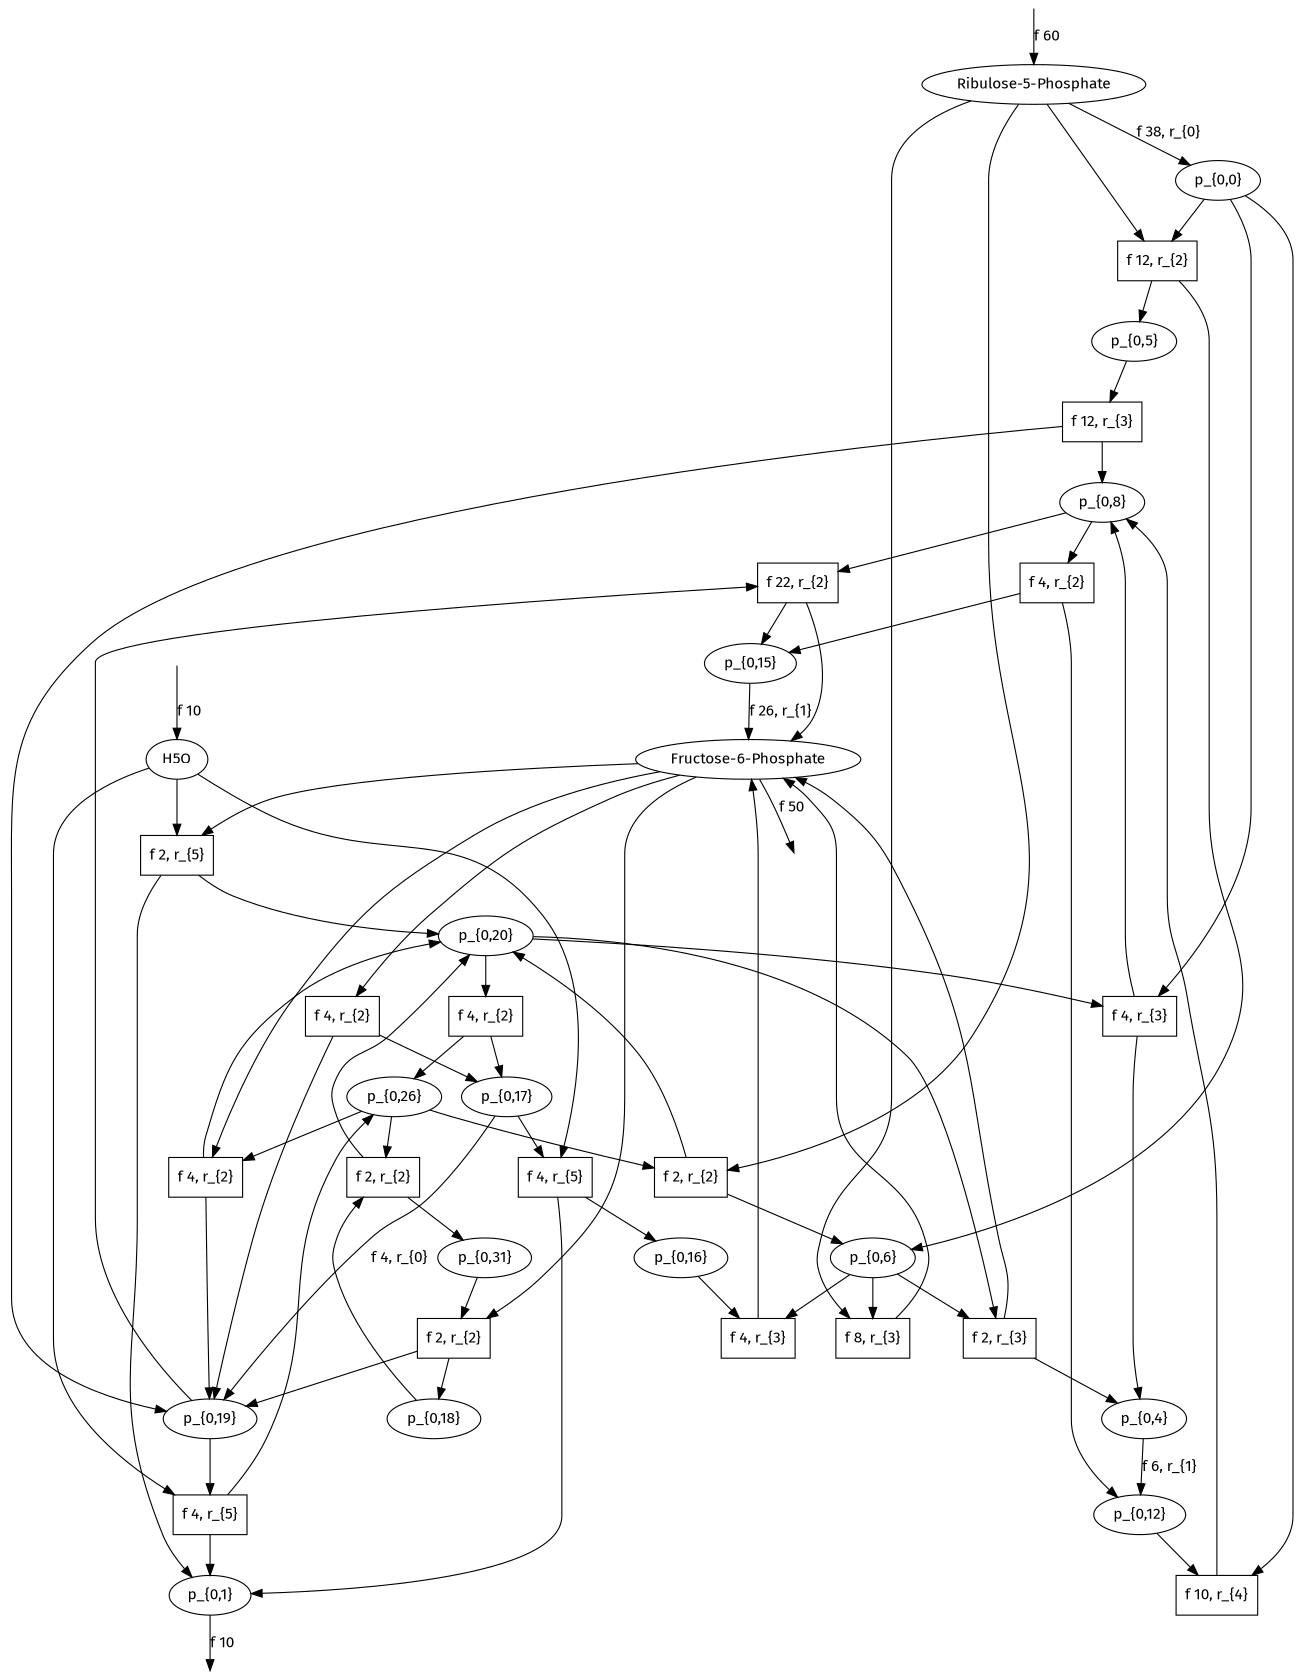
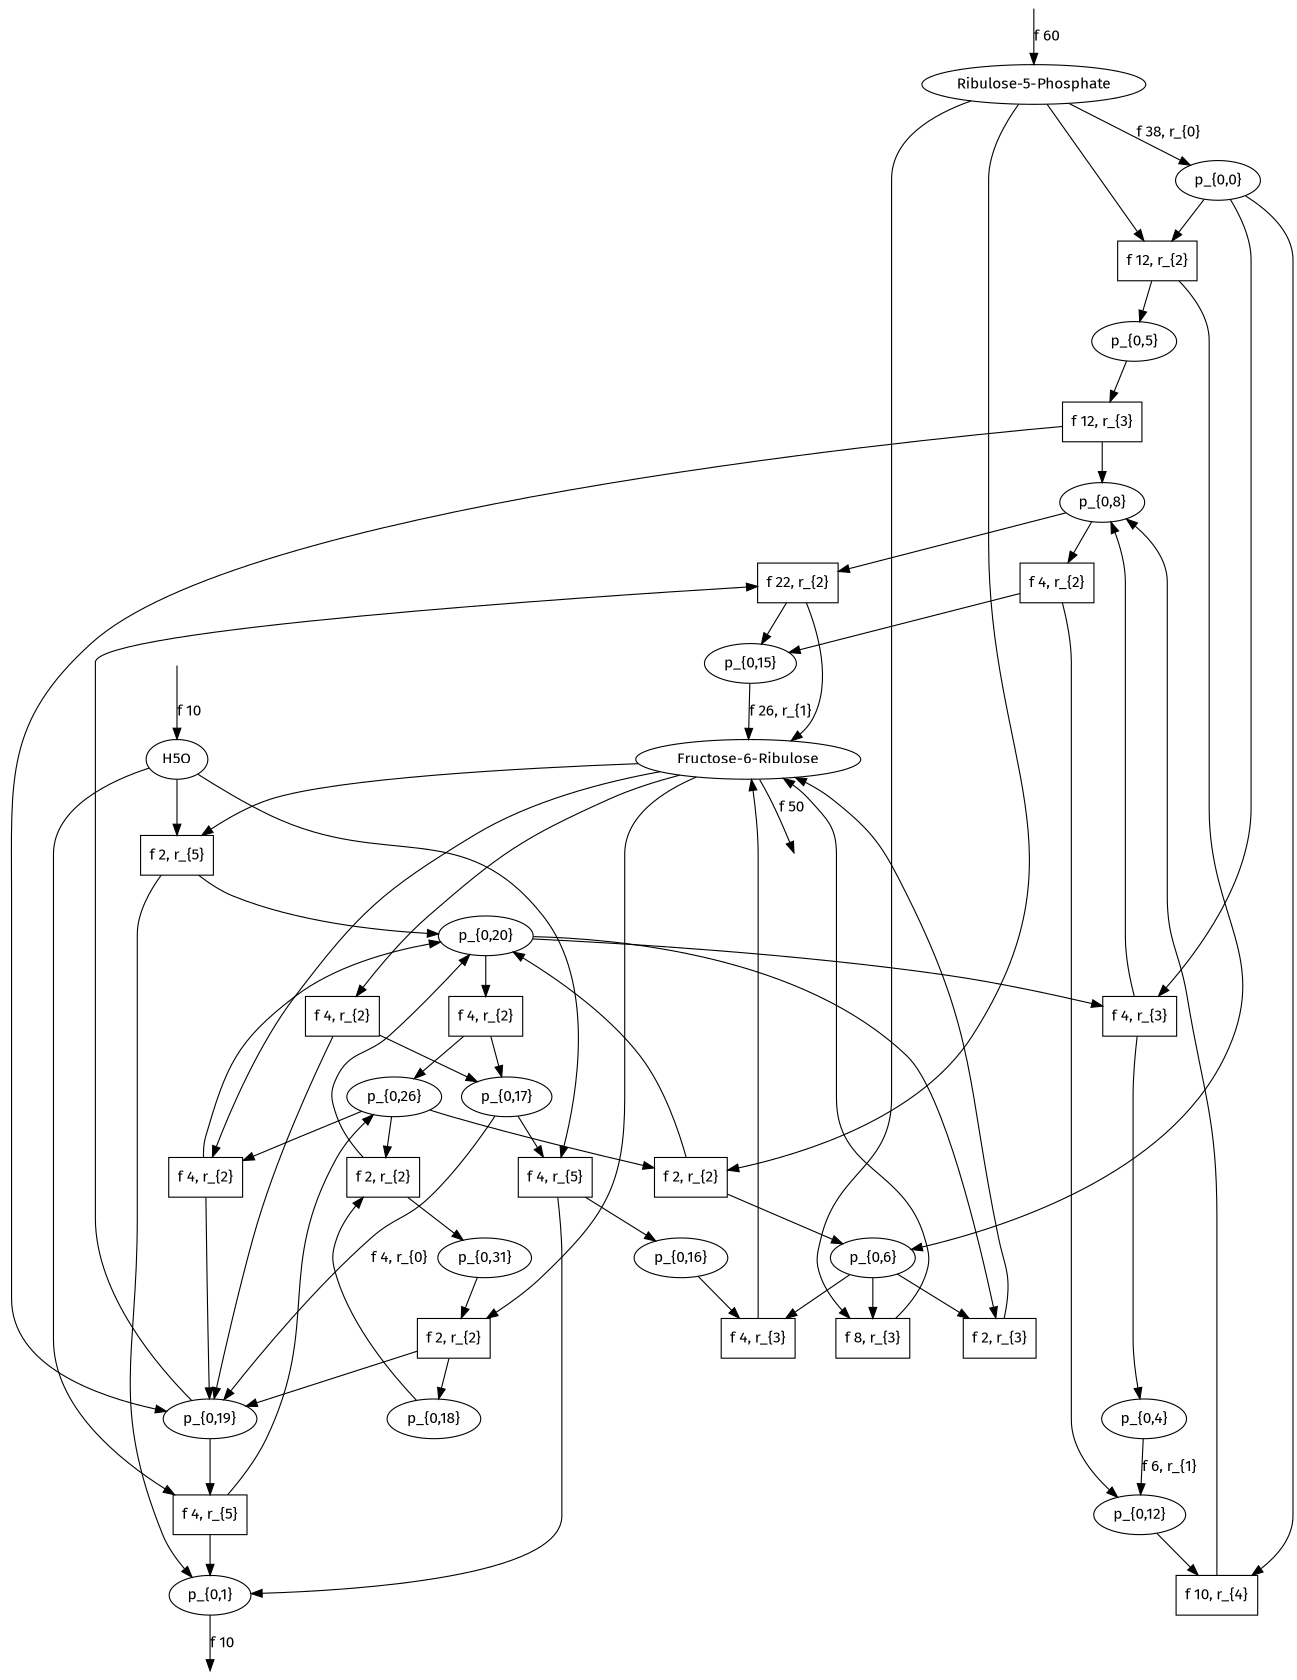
(748, 759) -> (748, 759)
(1064, 1374) -> none
